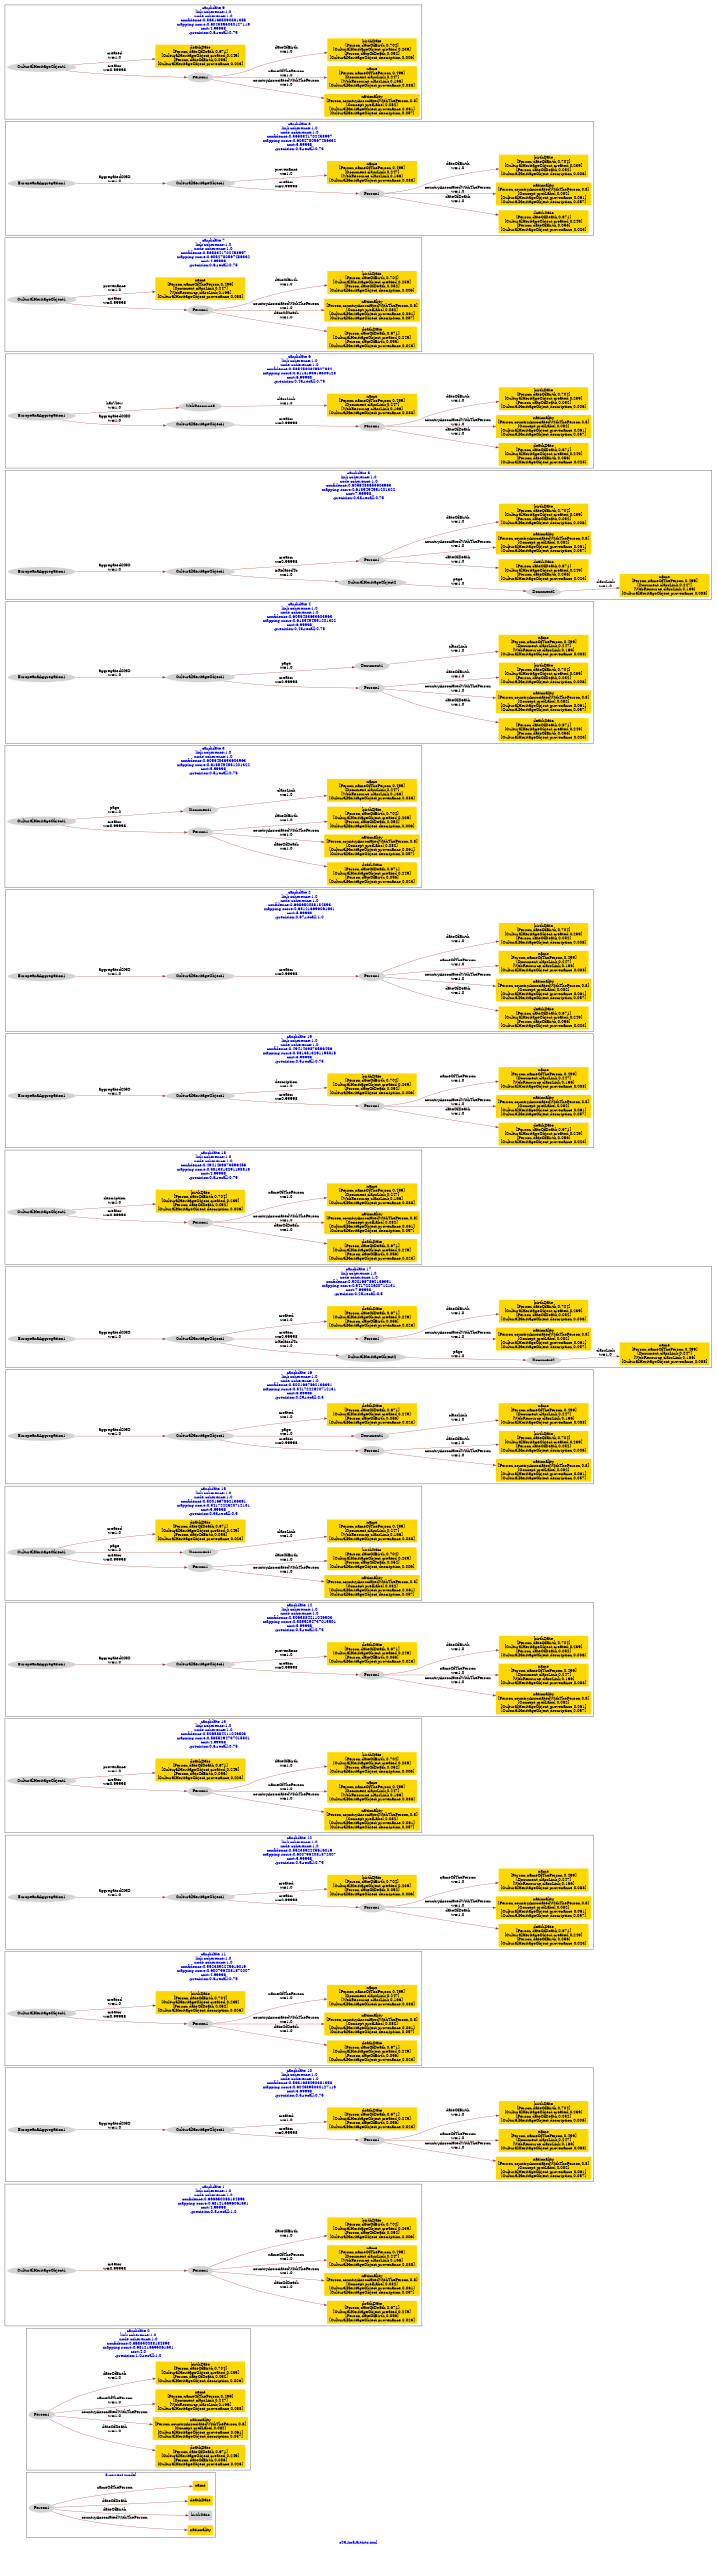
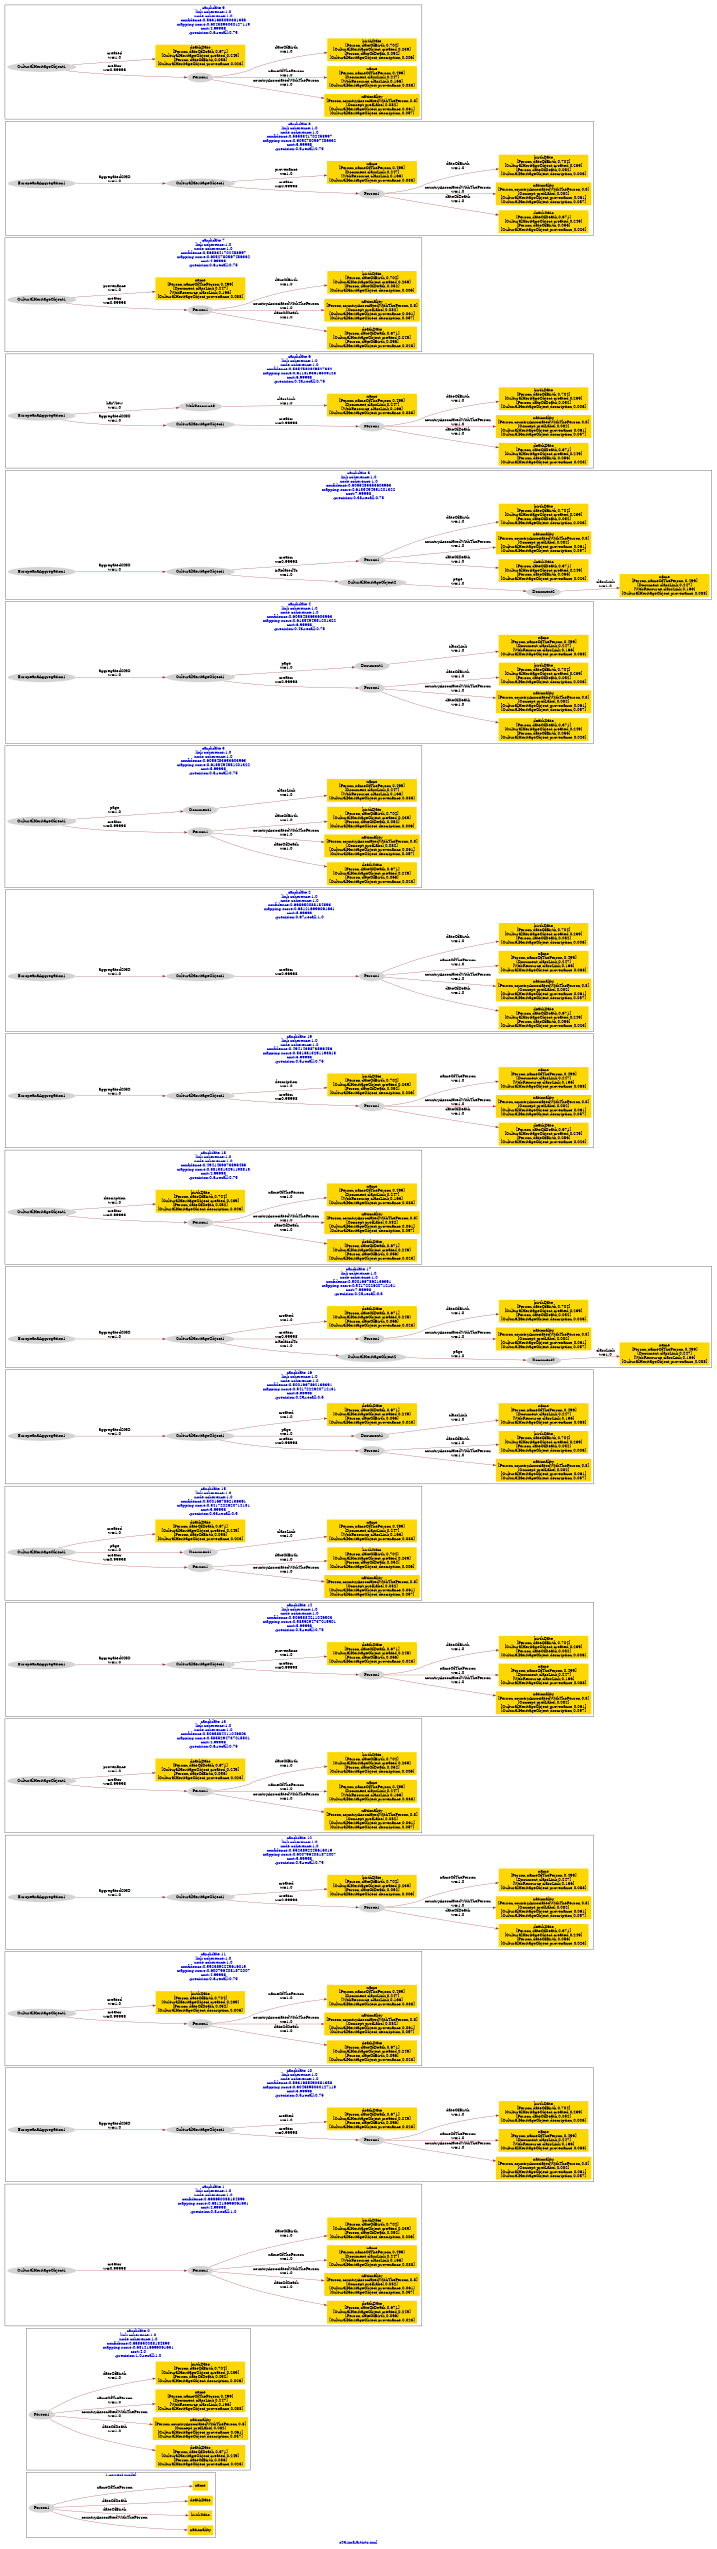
(121, 2475) -> (121, 2475)
(200, 2515) -> (200, 2515)
